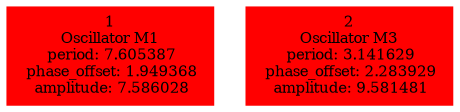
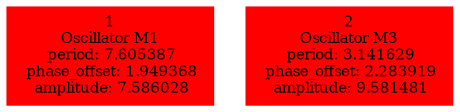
(349, 72) -> (349, 72)
